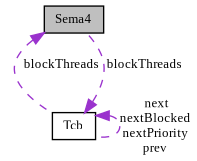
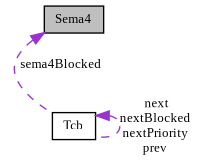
(60, 65) -> (60, 65)
(104, 66) -> none
